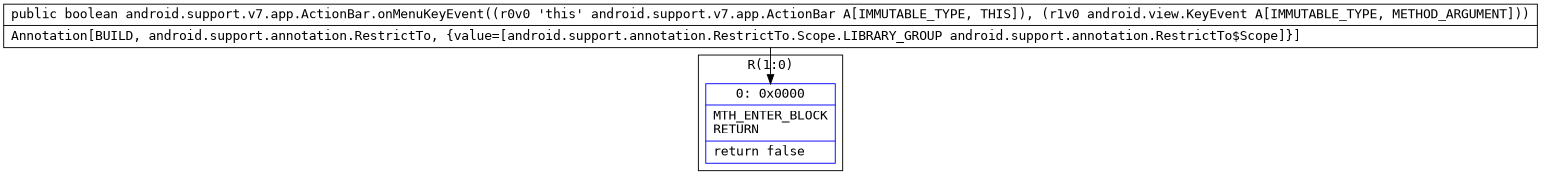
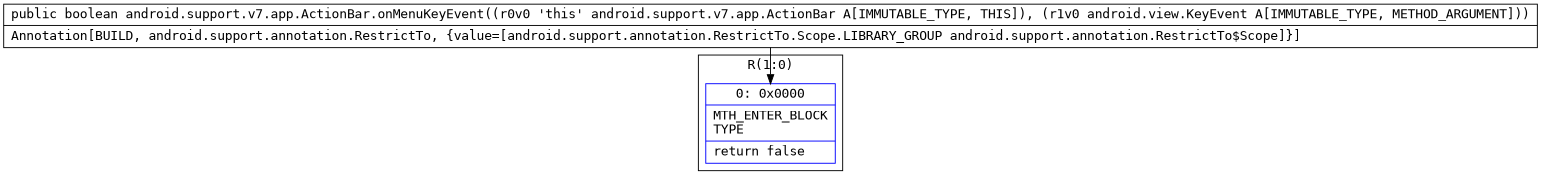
(736, 130) -> (729, 130)
